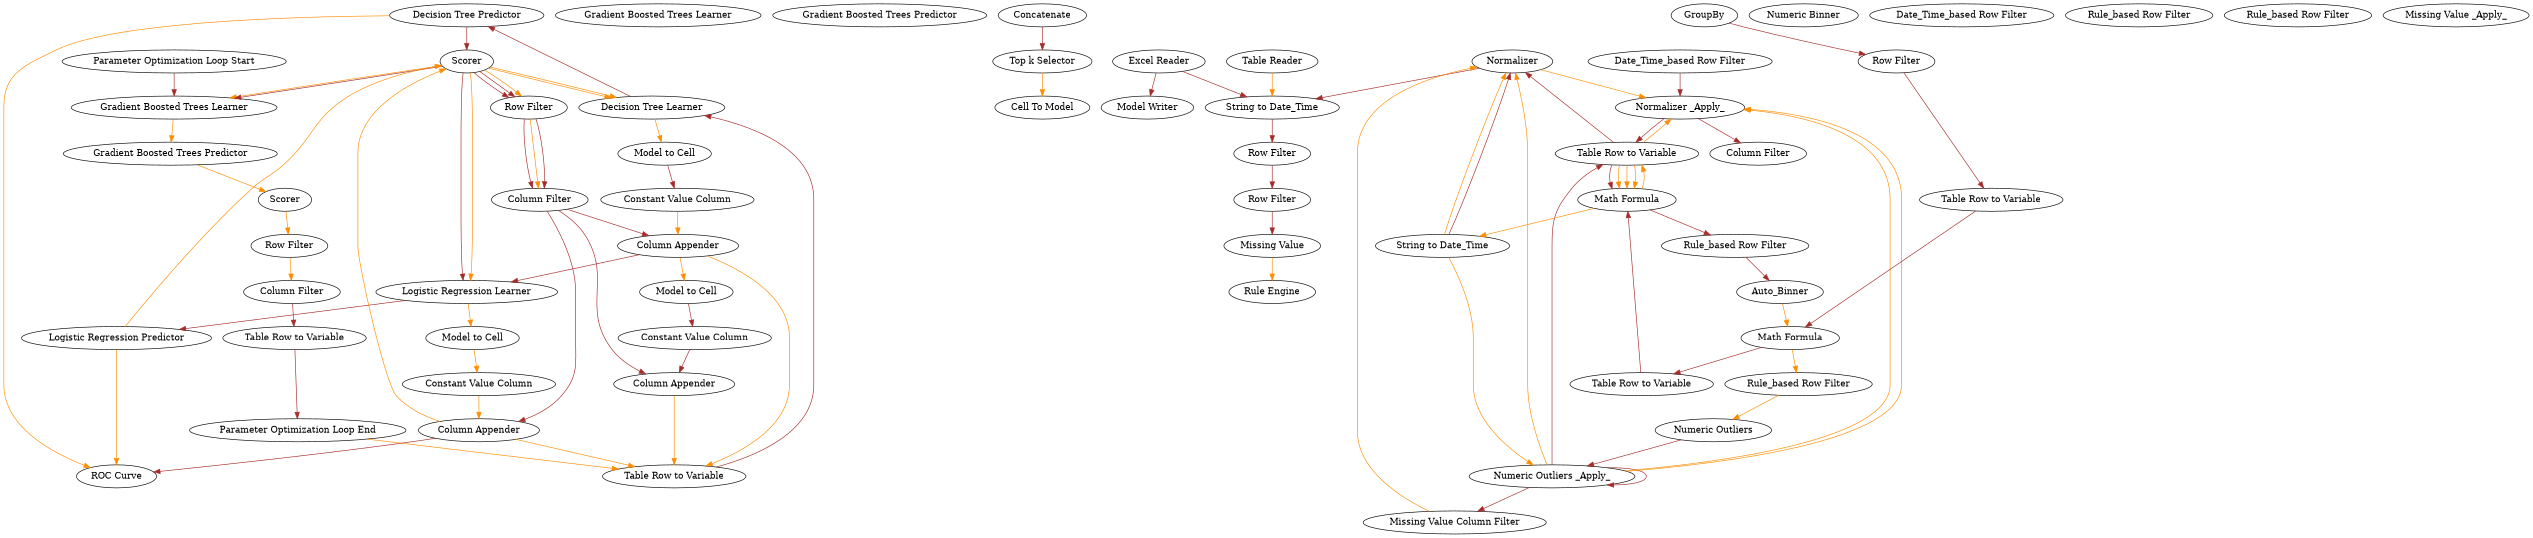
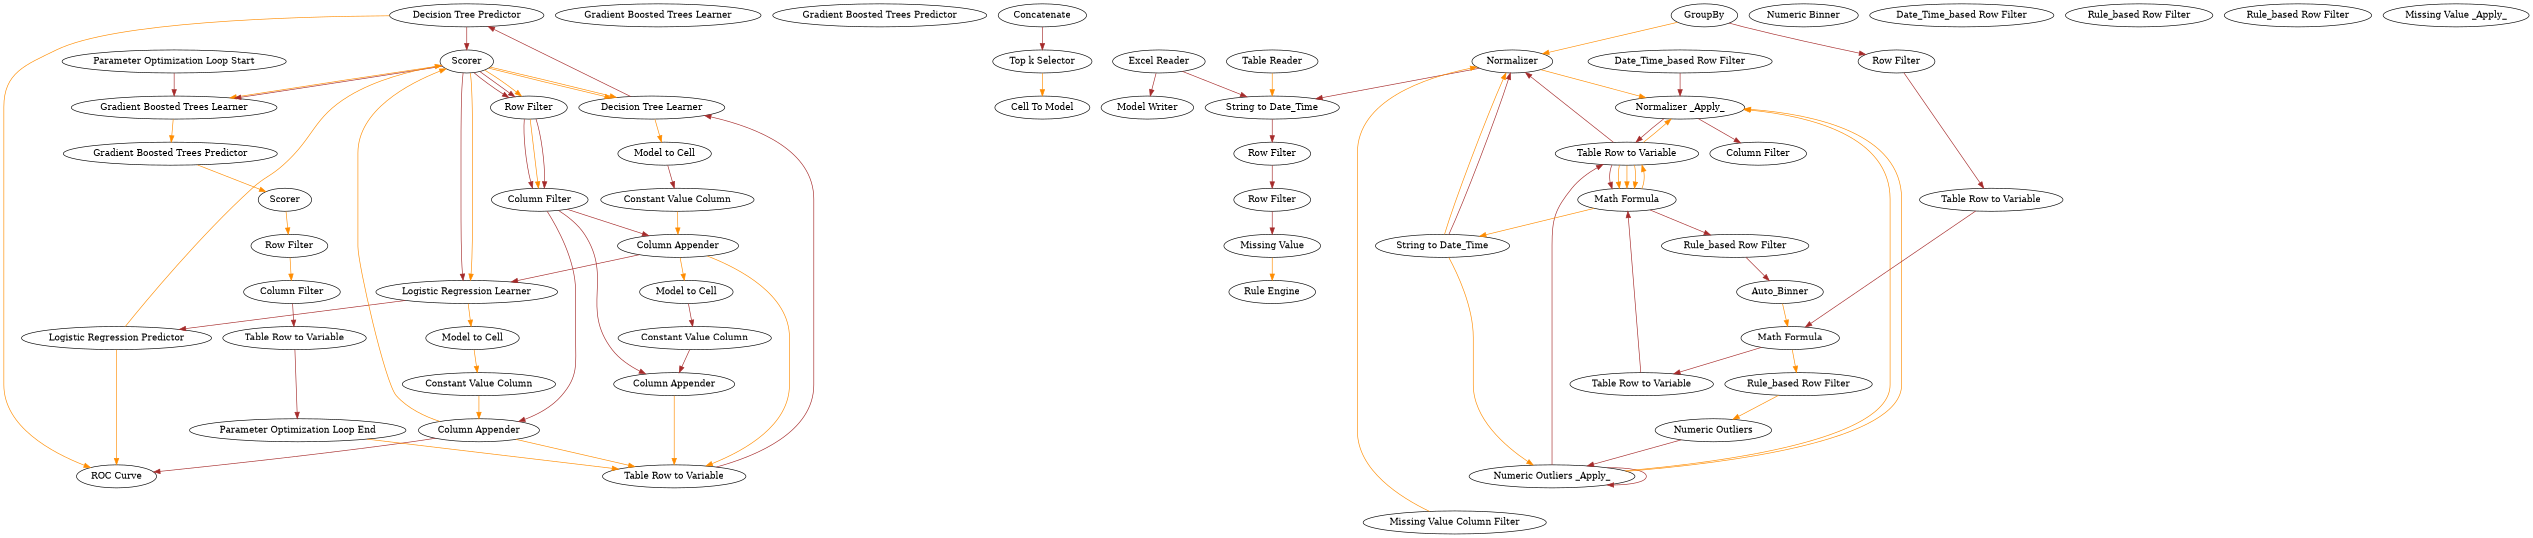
(1528, 273) -> (1613, 37)
(1506, 498) -> none
